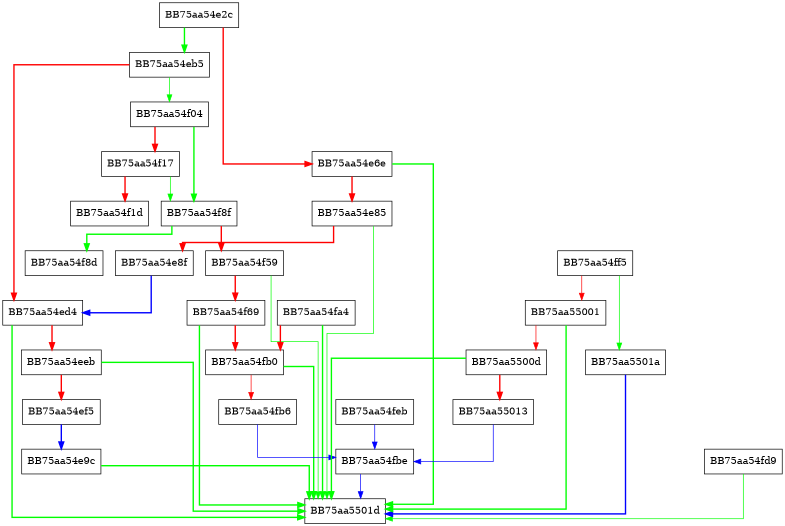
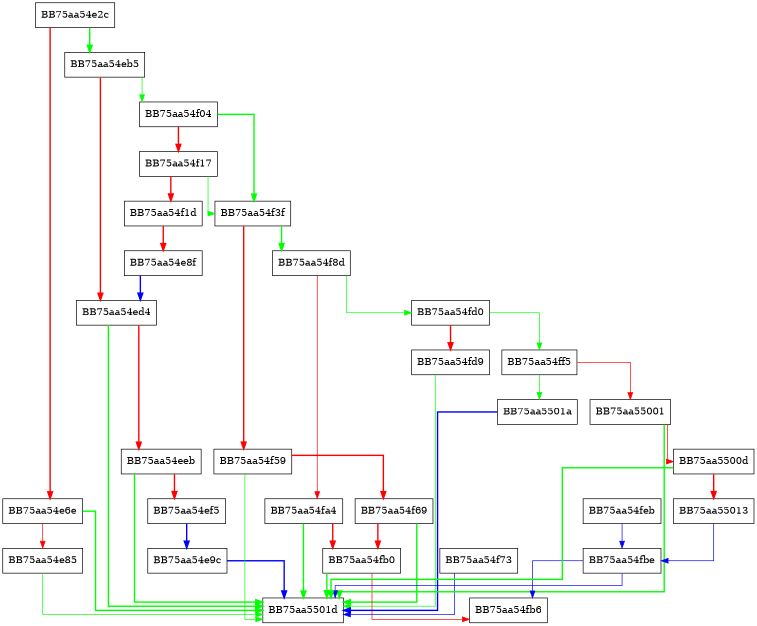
(352, 185) -> (43, 532)
(199, 214) -> (253, 214)
(266, 242) -> (163, 235)
none -> (451, 313)
none -> (317, 384)
(277, 457) -> (543, 561)
(218, 466) -> (271, 561)
none -> (479, 561)
